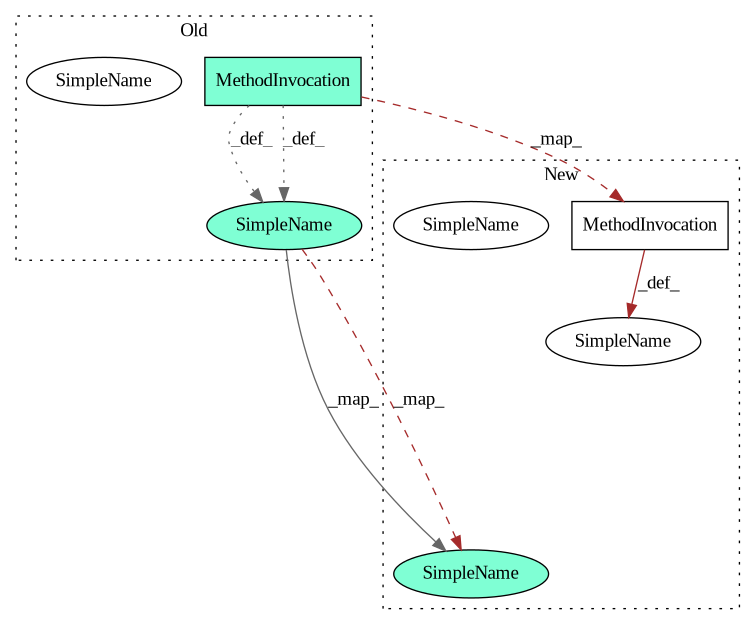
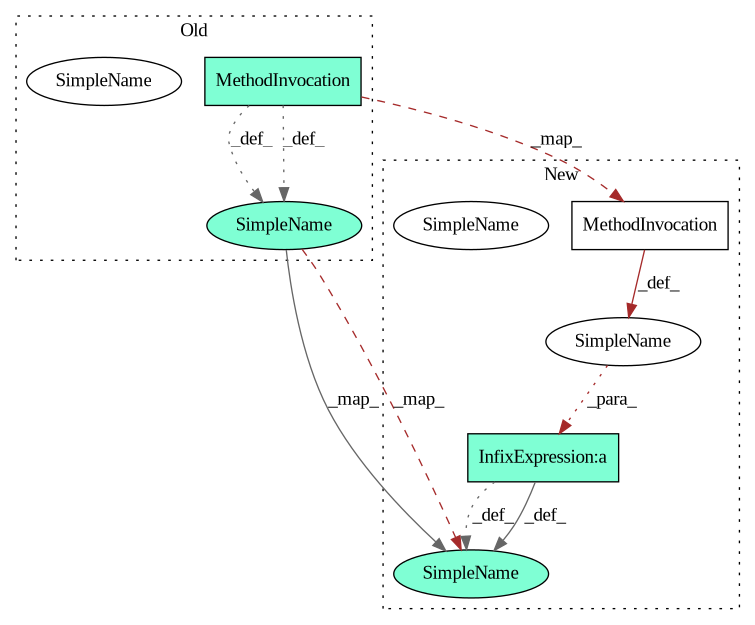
none -> (543, 458)
